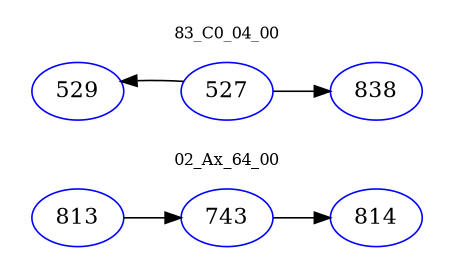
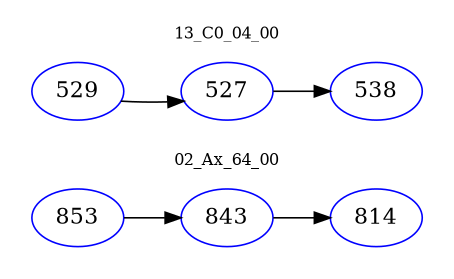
(227, 34) -> (227, 34)
(161, 81) -> (144, 102)
(376, 91) -> (376, 91)
(78, 218) -> (78, 218)
(227, 218) -> (227, 218)
